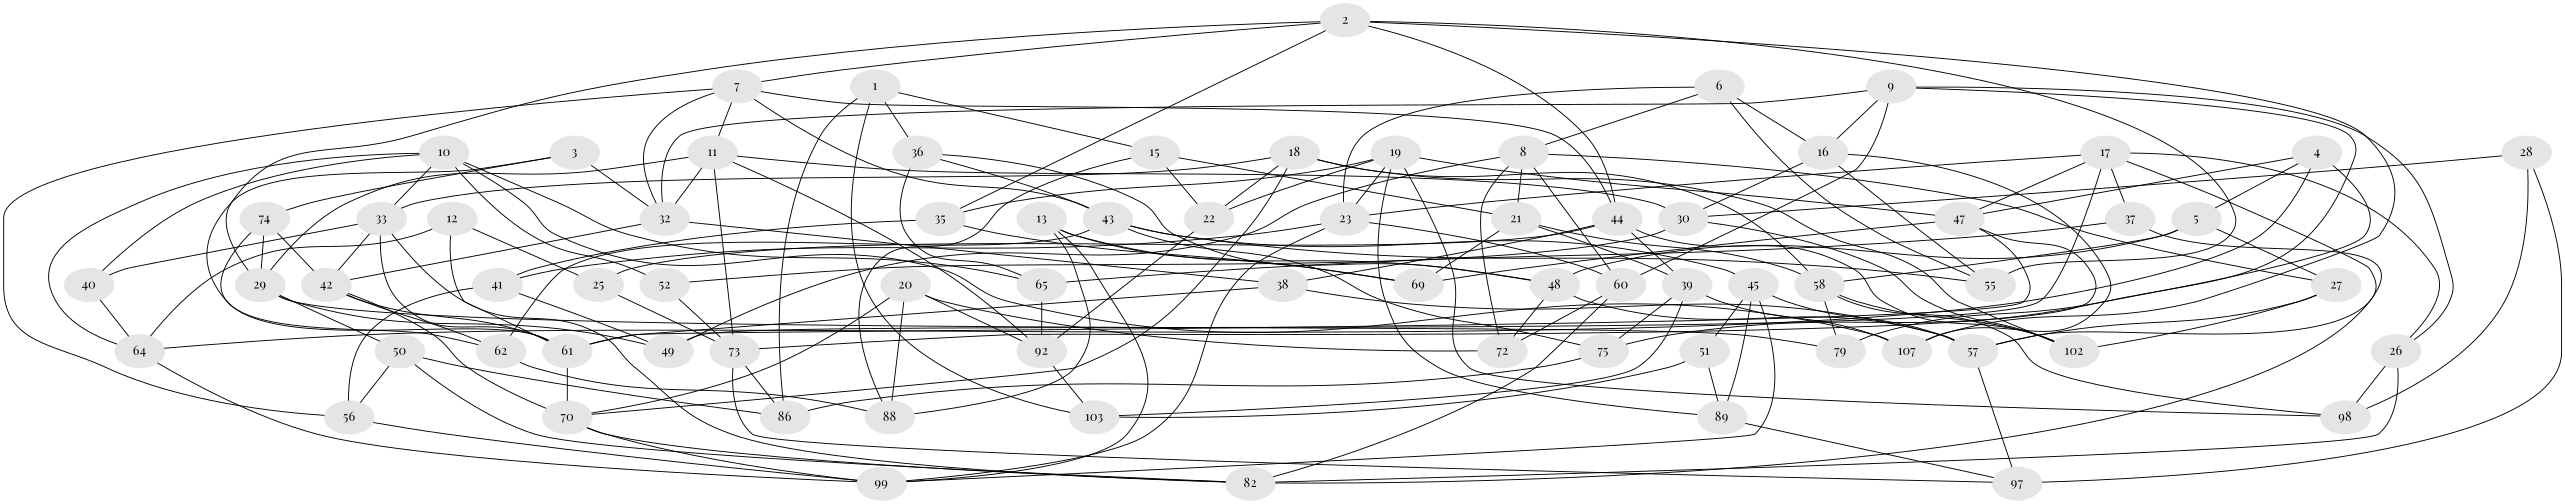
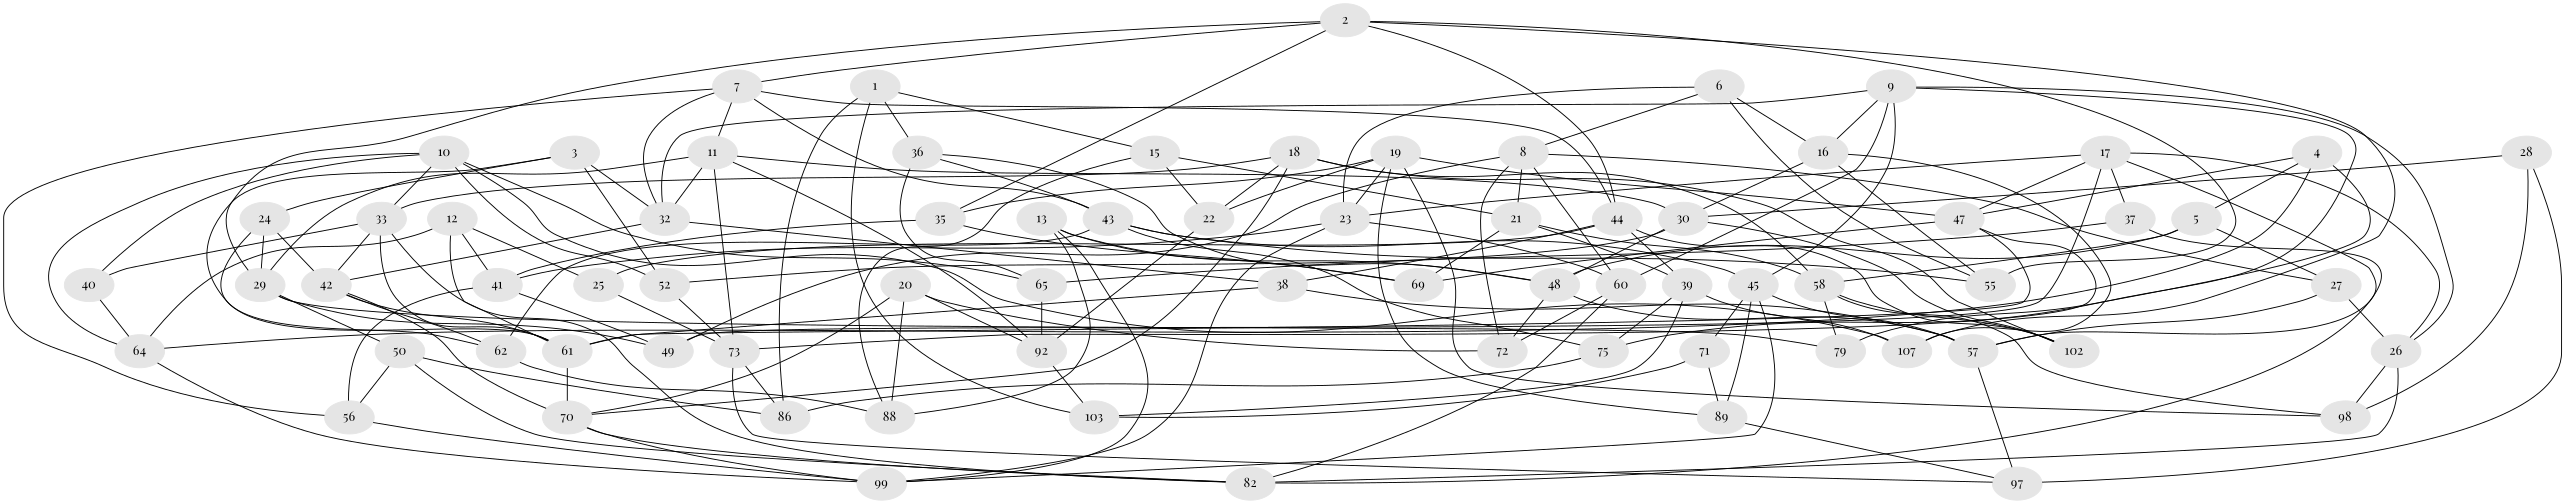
none -> (1868, 197)
(265, 219) -> (265, 219)
none -> (620, 219)
none -> (474, 250)
none -> (1619, 252)
(2208, 325) -> (2366, 318)
(1705, 351) -> (1705, 351)
